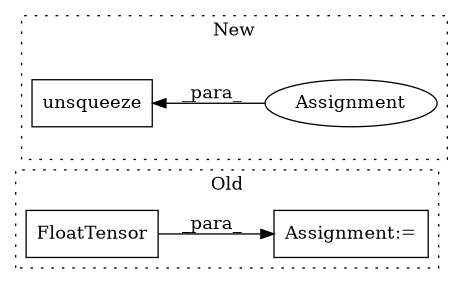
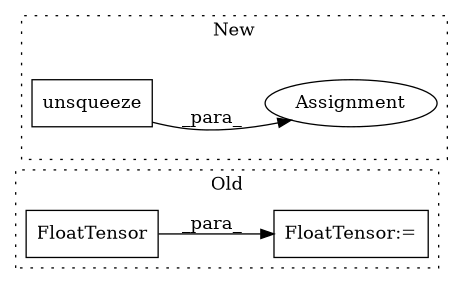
(216, 103) -> (215, 130)
(351, 234) -> (351, 234)
